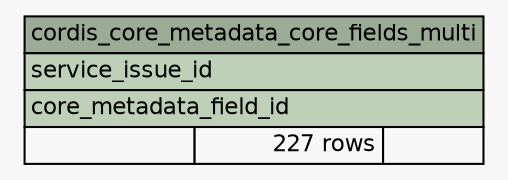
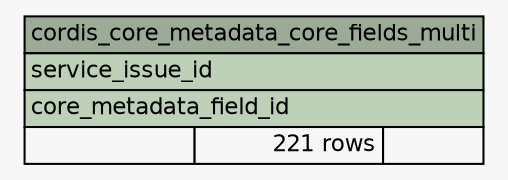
(325, 144) -> (325, 144)
